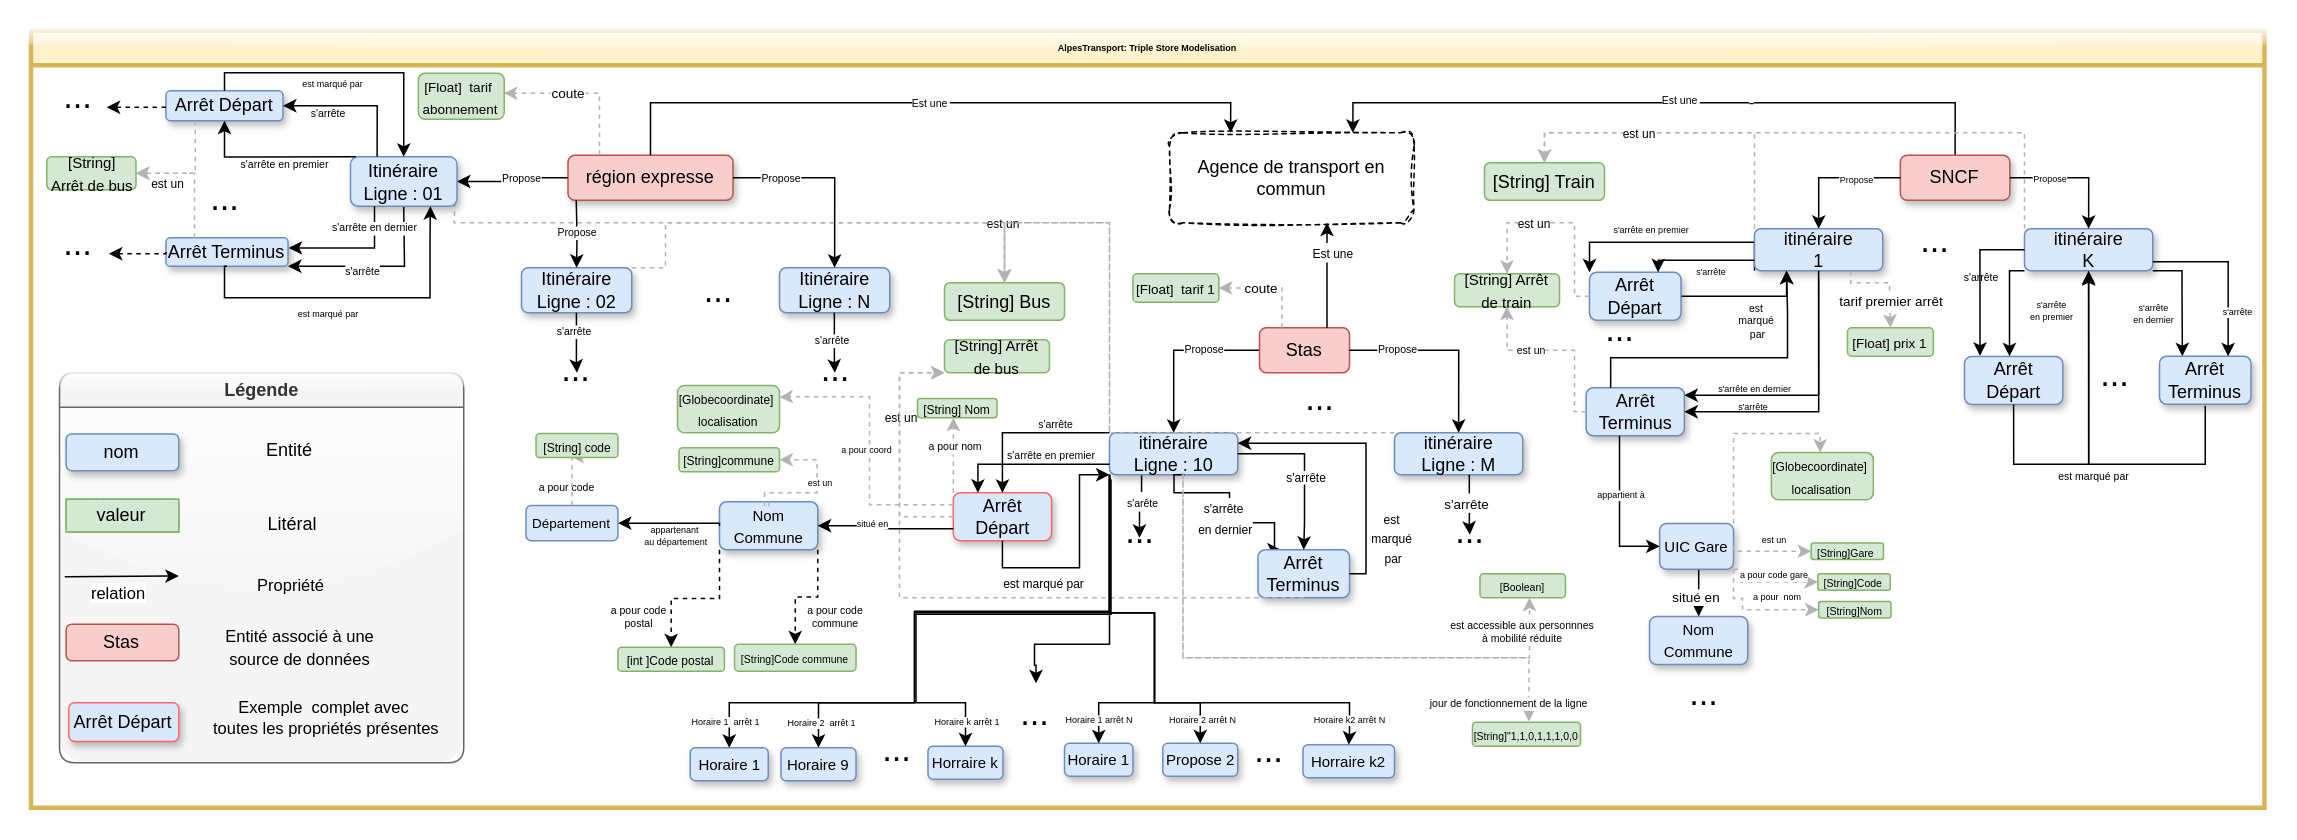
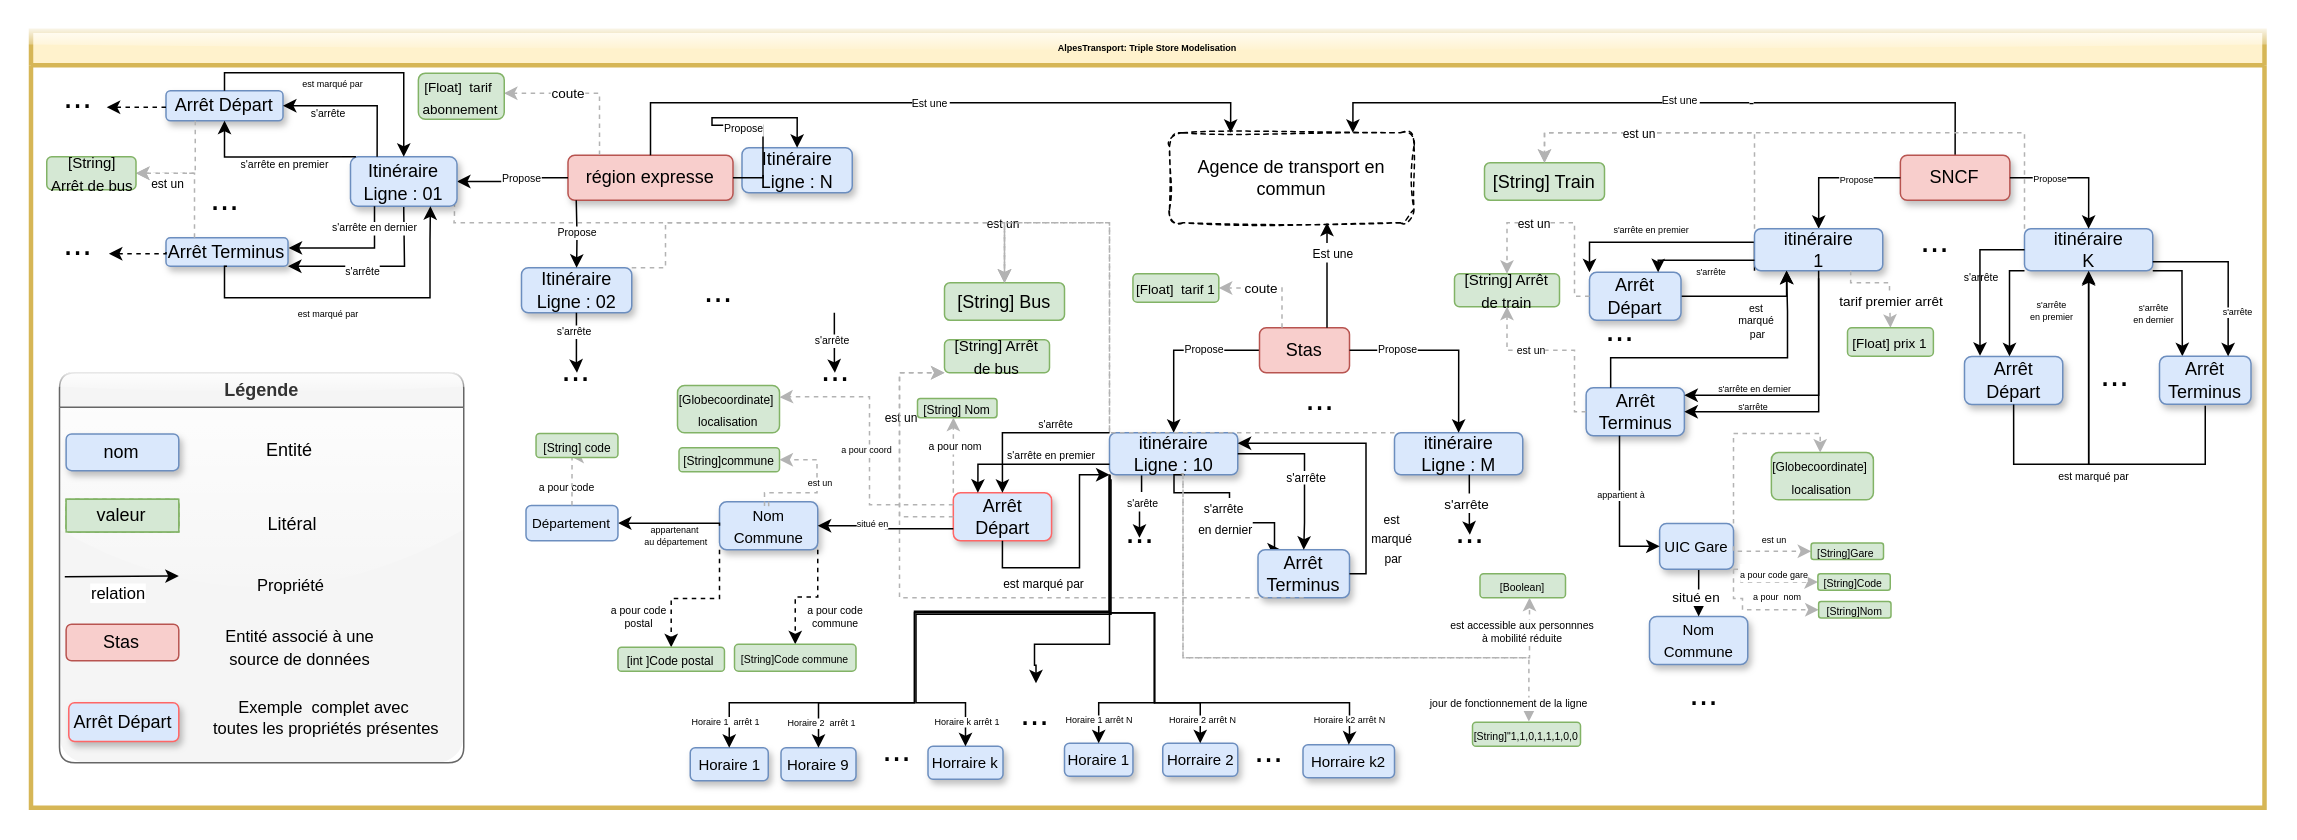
(834, 290) -> (797, 170)
(1201, 760) -> (1201, 760)
